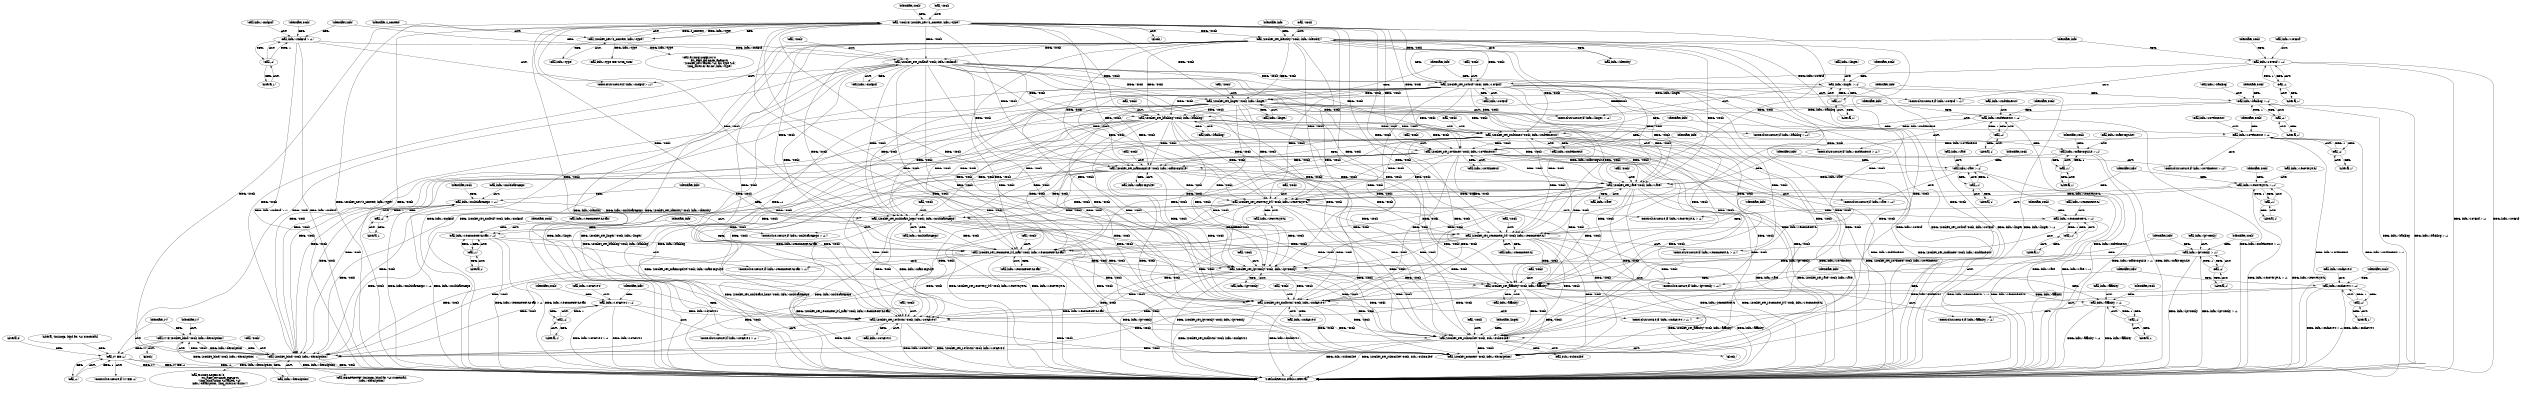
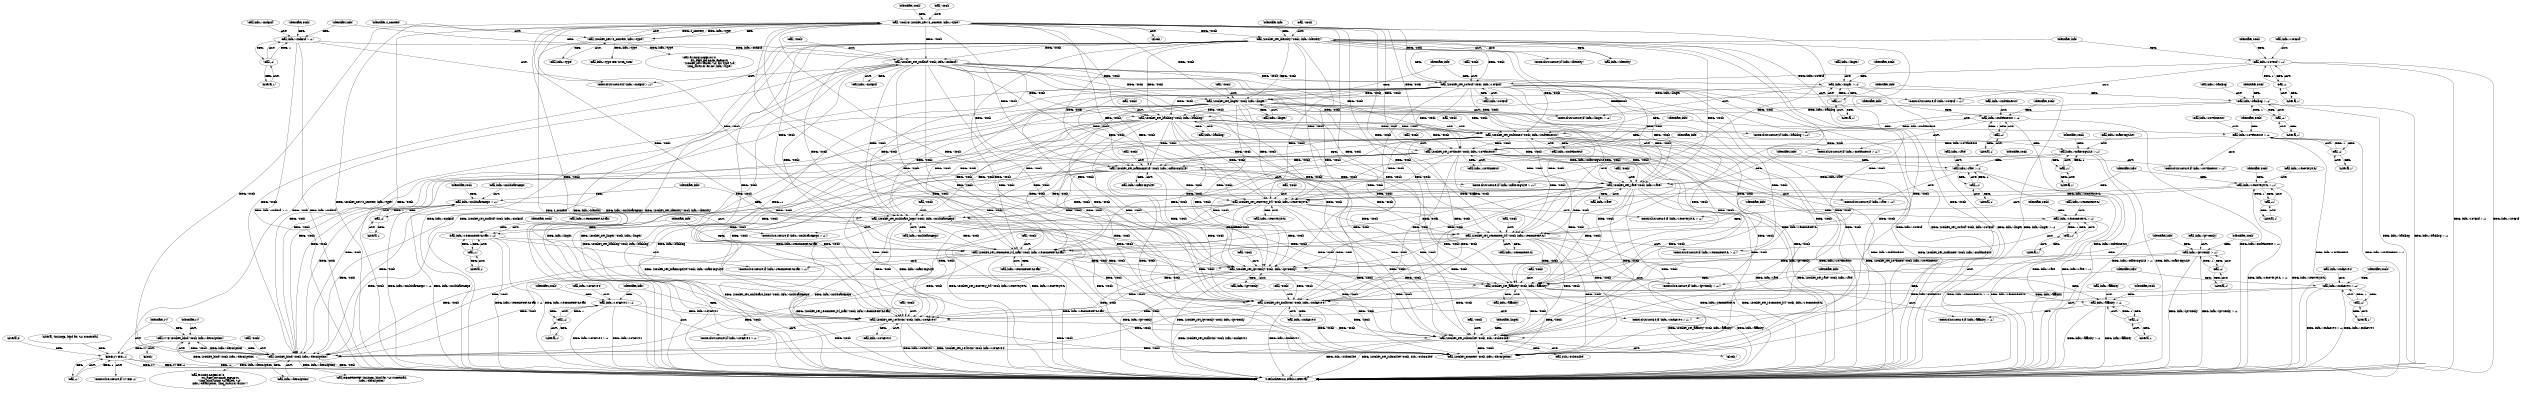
none -> (1559, 62)
none -> (1504, 186)
(1365, 301) -> none
(116, 357) -> (116, 357)
none -> (649, 363)
